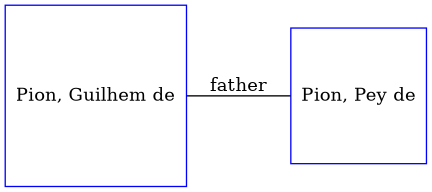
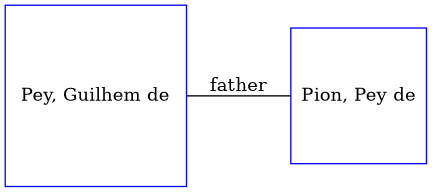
(96, 96) -> (96, 96)
